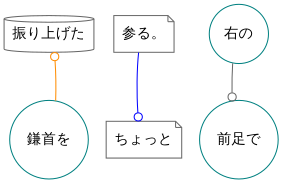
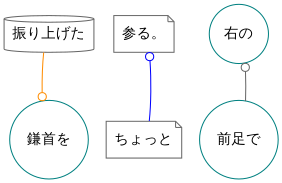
(232, 78) -> (246, 86)
(56, 81) -> (42, 73)
(137, 83) -> (151, 91)
